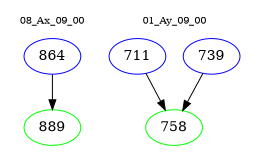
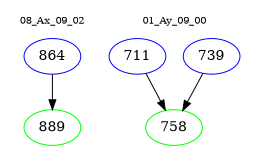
(52, 21) -> (52, 21)
